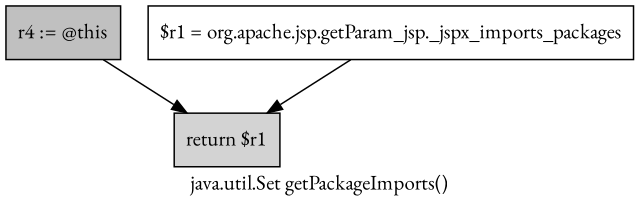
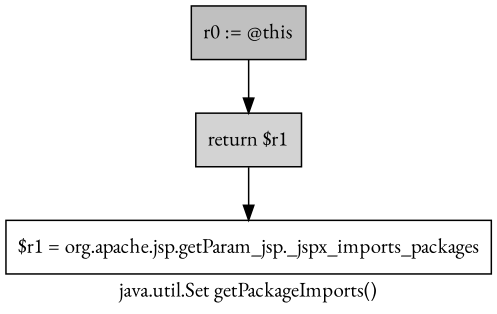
(63, 33) -> (249, 33)
(316, 82) -> (249, 186)
